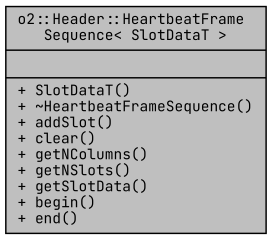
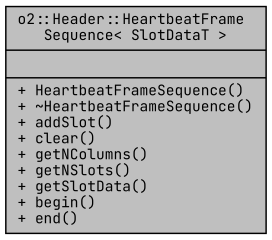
(75, 91) -> (132, 91)
